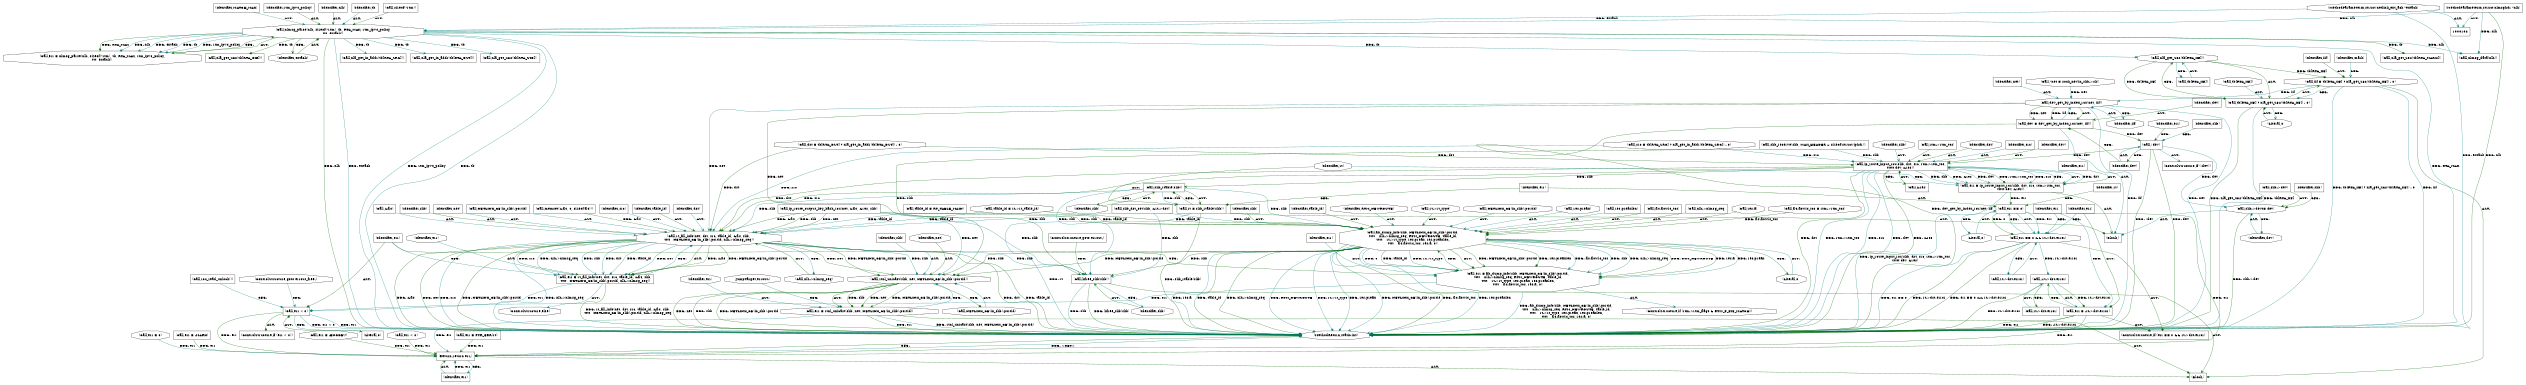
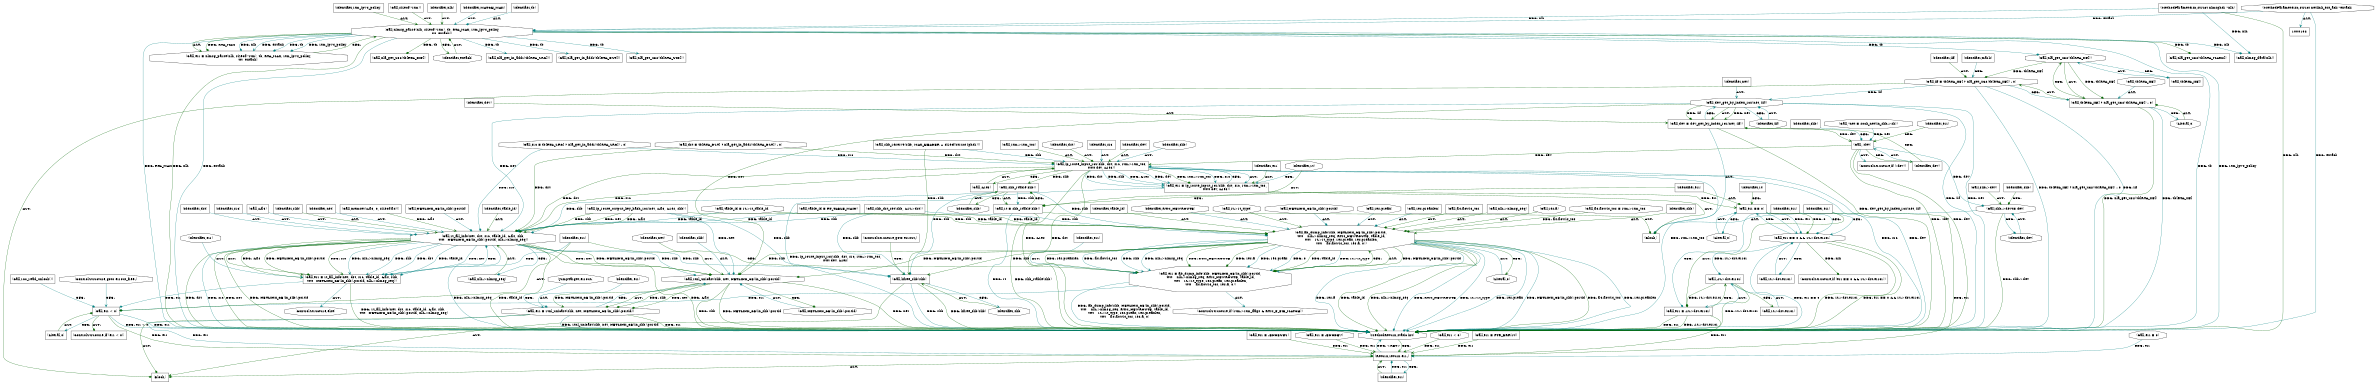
(2469, 18) -> none
(2071, 91) -> (1874, 132)
(2155, 298) -> (1833, 259)
(2125, 323) -> none
(192, 335) -> (1269, 335)
